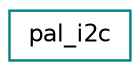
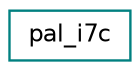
(70, 36) -> (70, 36)
